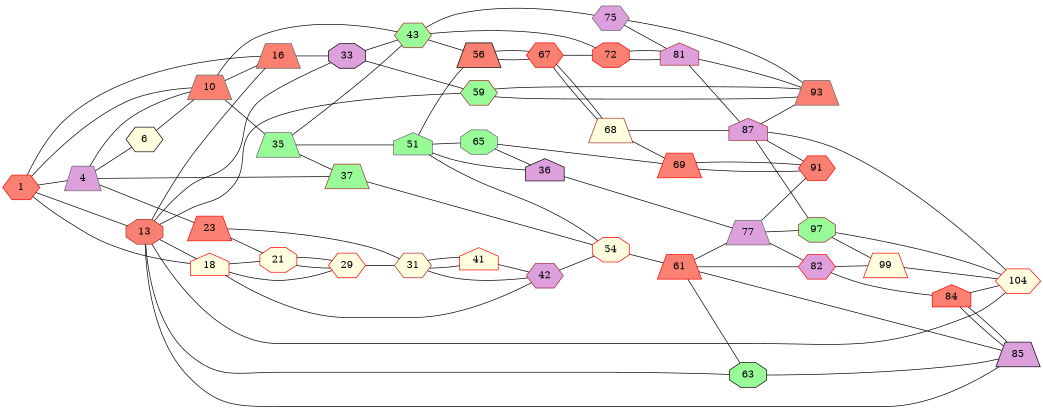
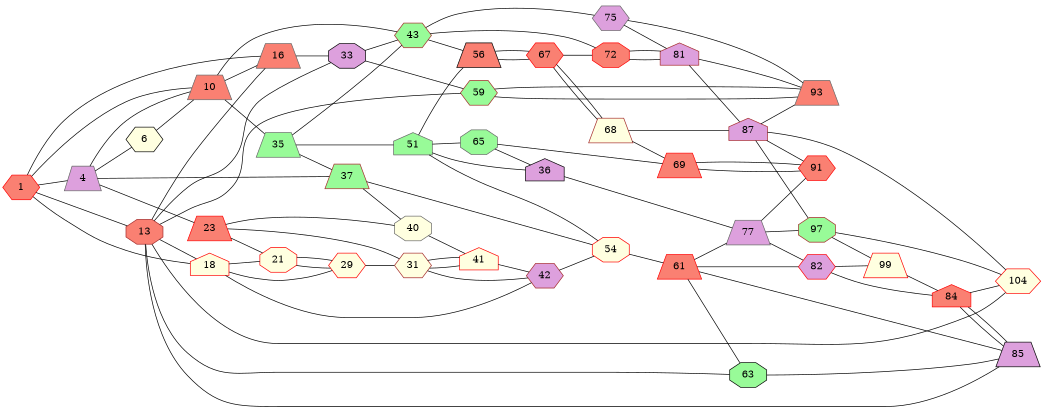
none -> (413, 228)
(951, 273) -> (922, 283)
